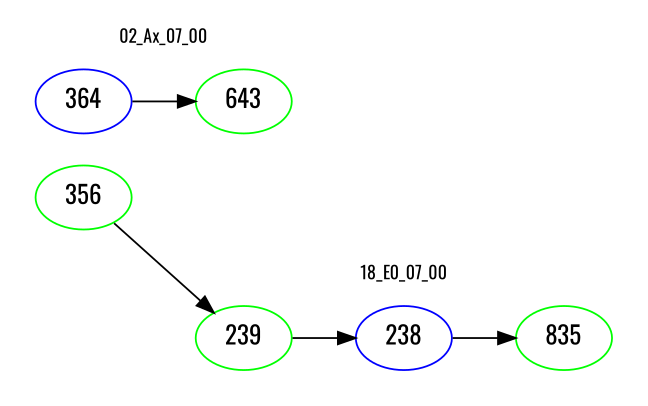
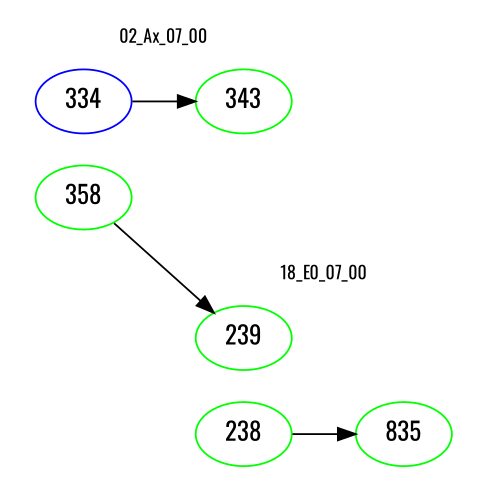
(84, 101) -> (84, 101)
(244, 101) -> (244, 101)
(84, 197) -> (84, 197)
(315, 338) -> none
(404, 338) -> (244, 434)
